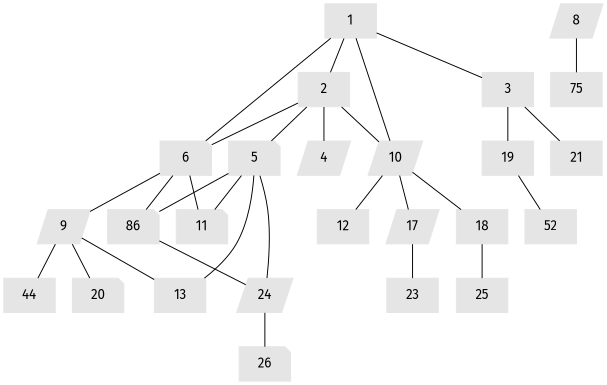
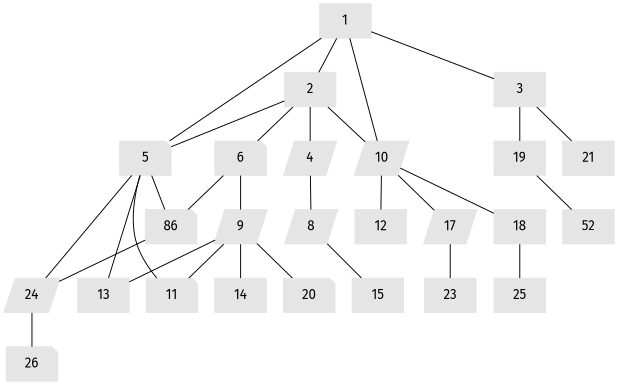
(268, 90) -> (245, 90)
(576, 90) -> (378, 295)
(192, 187) -> (206, 261)
none -> (311, 193)
(30, 295) -> (241, 295)
